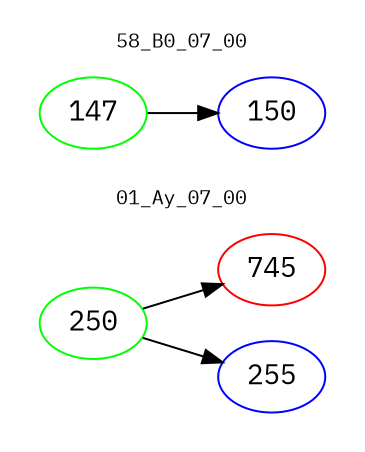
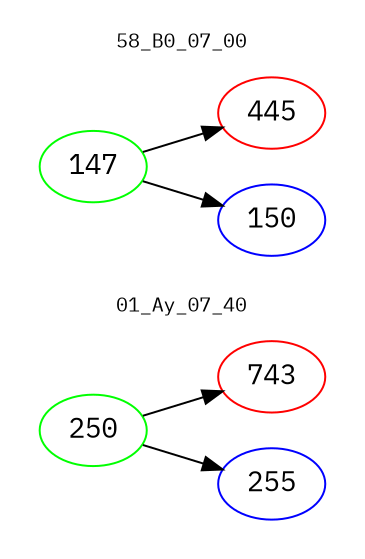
none -> (272, 113)
(182, 199) -> (182, 306)
(272, 270) -> (272, 377)
